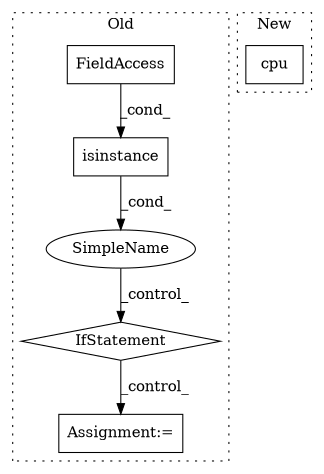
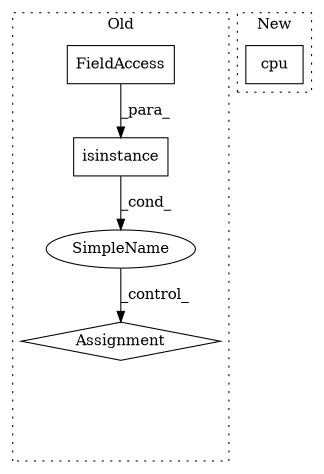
(145, 111) -> (145, 111)
(121, 341) -> (121, 341)
(121, 433) -> none
